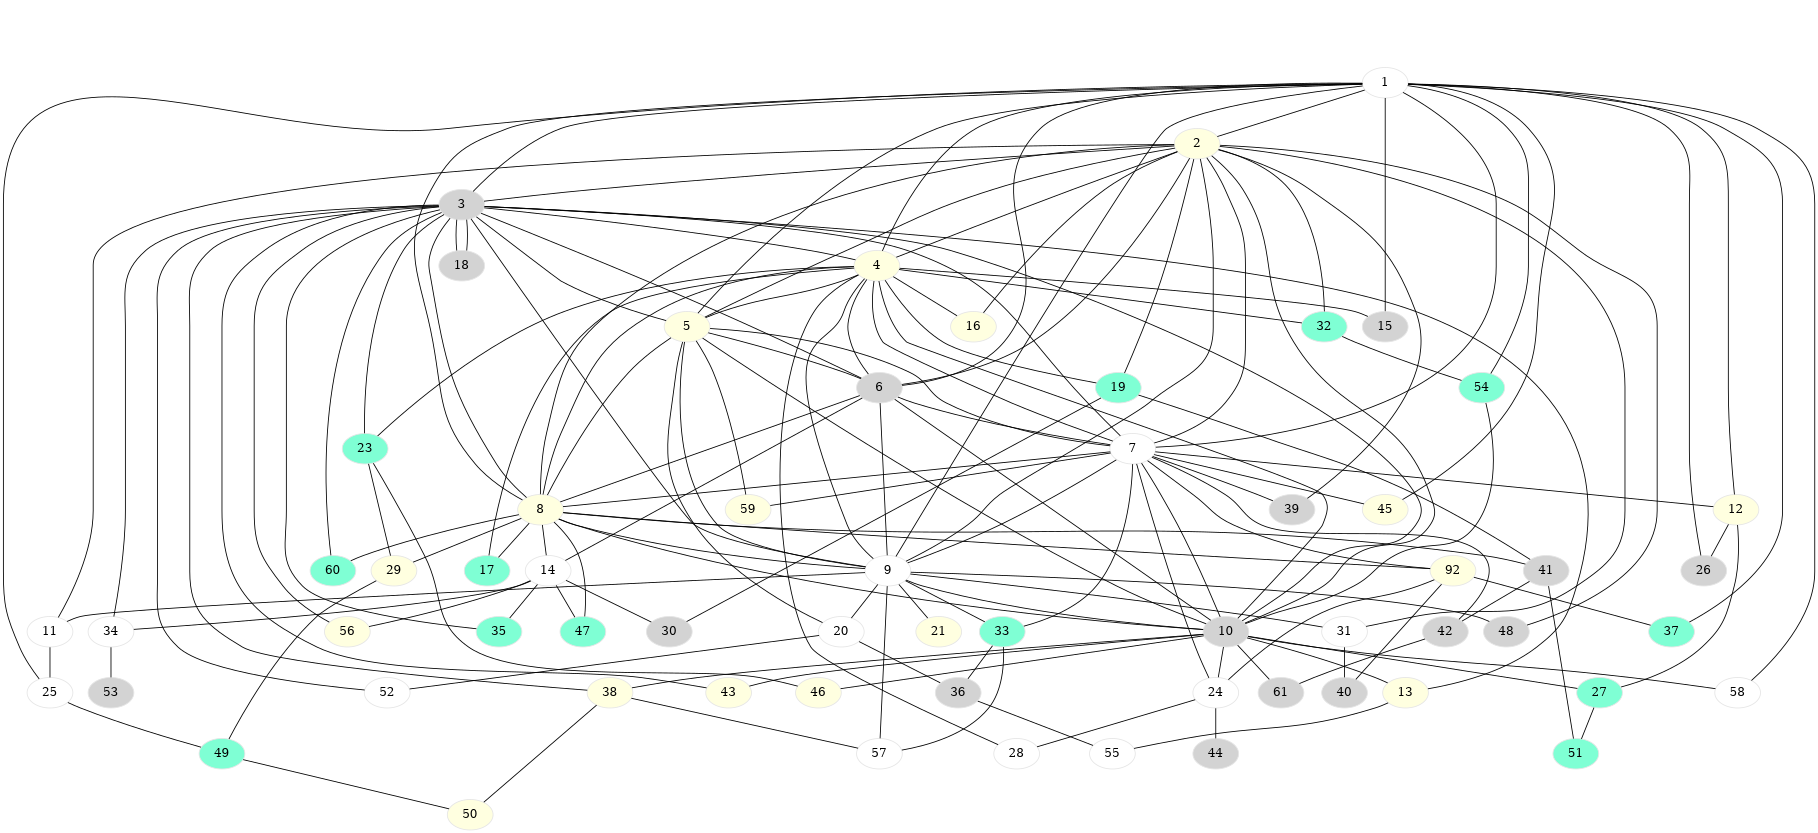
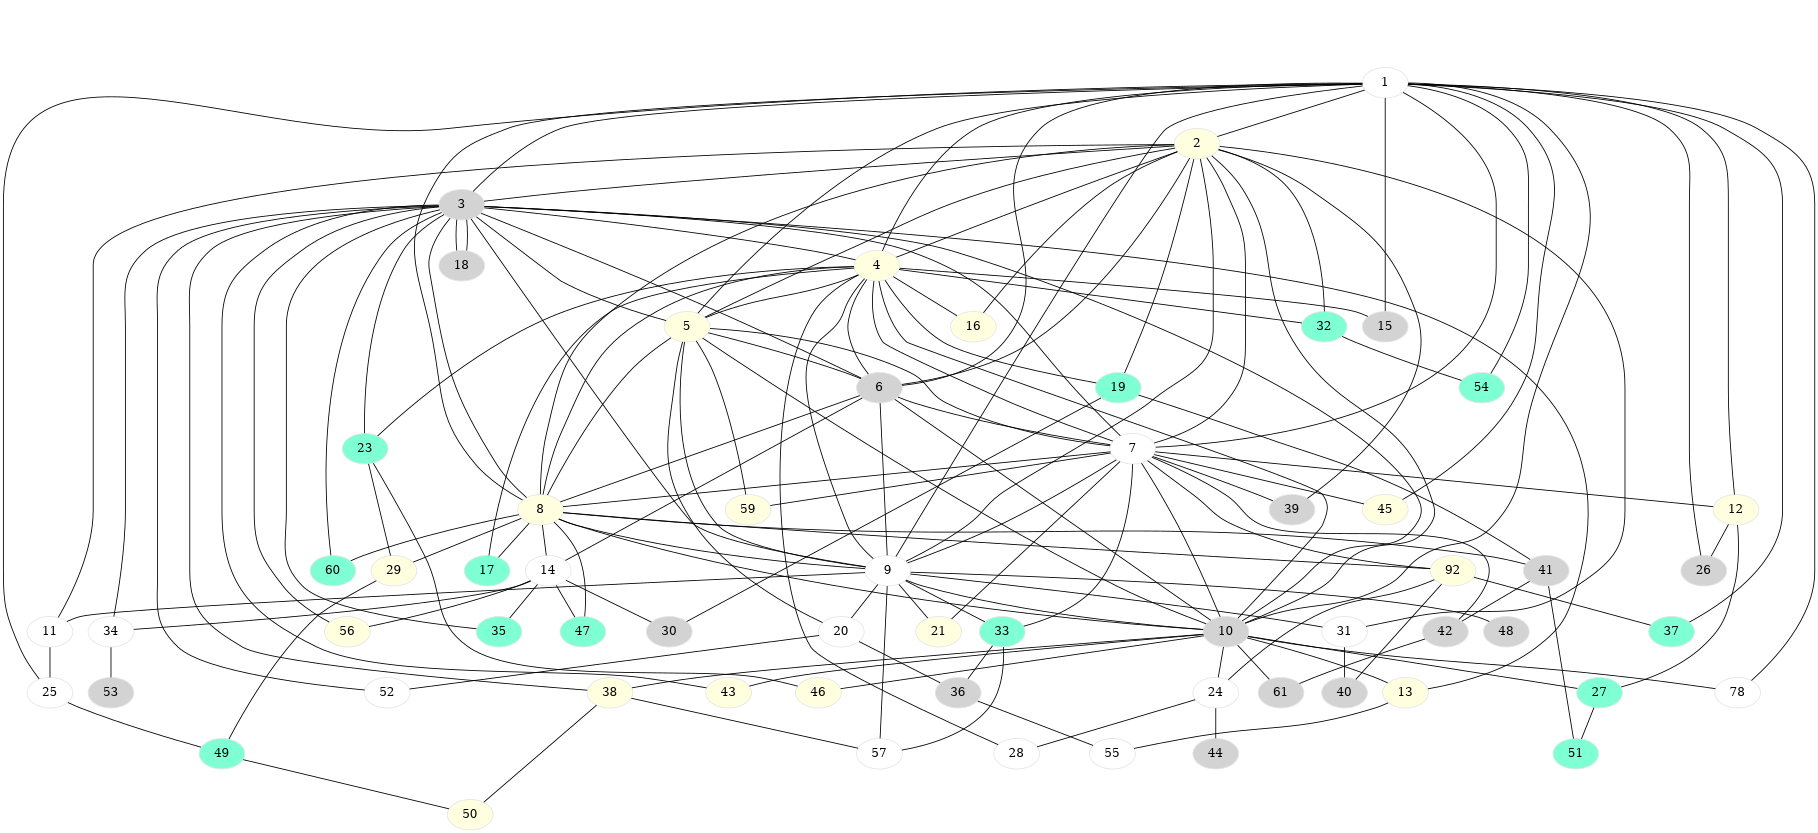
(1624, 276) -> none
(1400, 553) -> (1546, 362)
(1169, 572) -> (1023, 552)
(1738, 693) -> (1738, 693)
